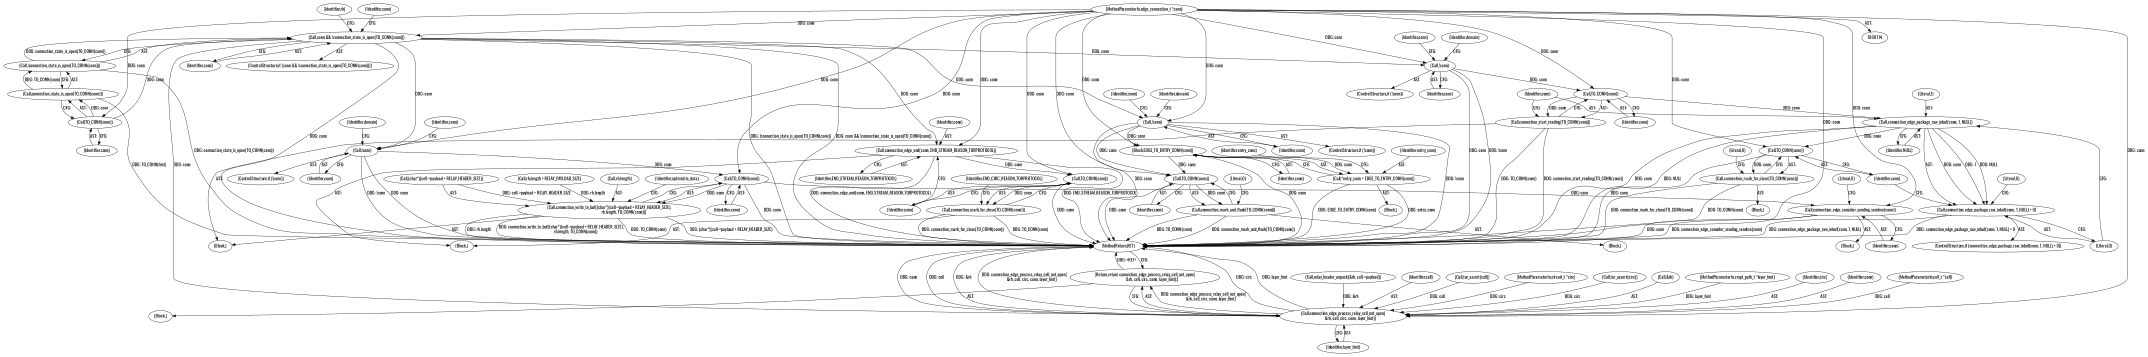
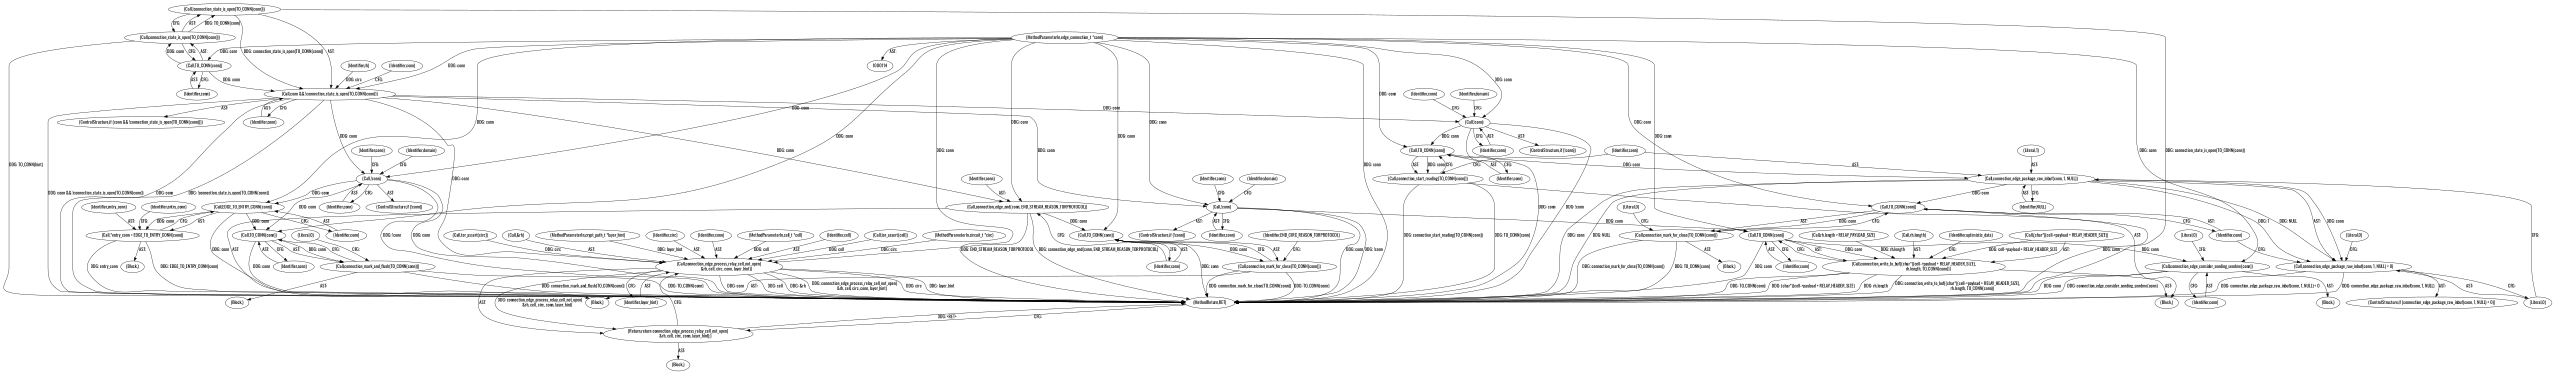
(351, 24) -> (354, 80)
(141, 47) -> none
(1163, 151) -> (243, 207)
(856, 179) -> none
(1343, 277) -> none
